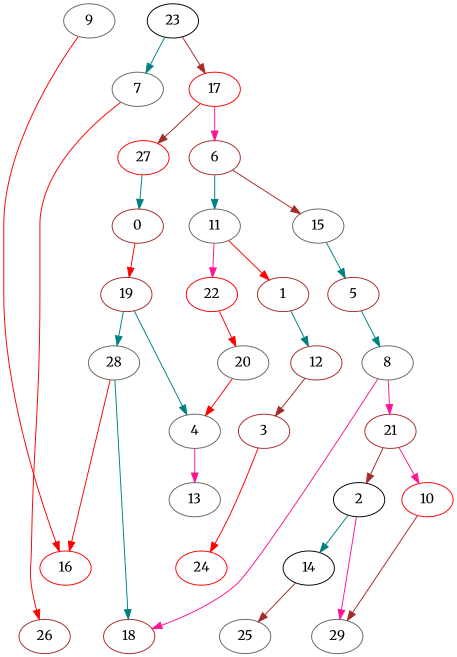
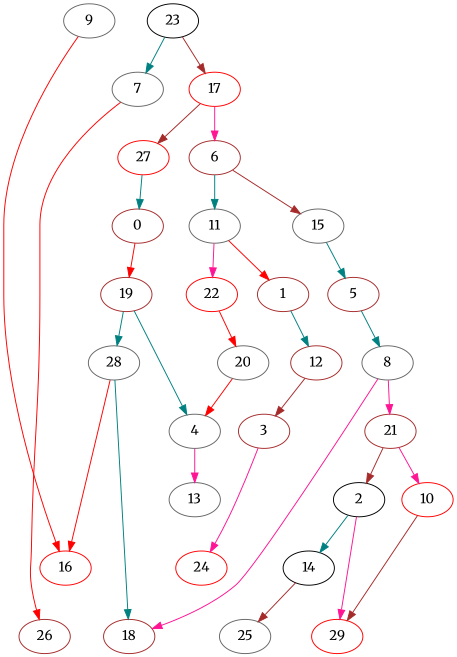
(238, 497) -> (238, 497)
(337, 636) -> (337, 636)
